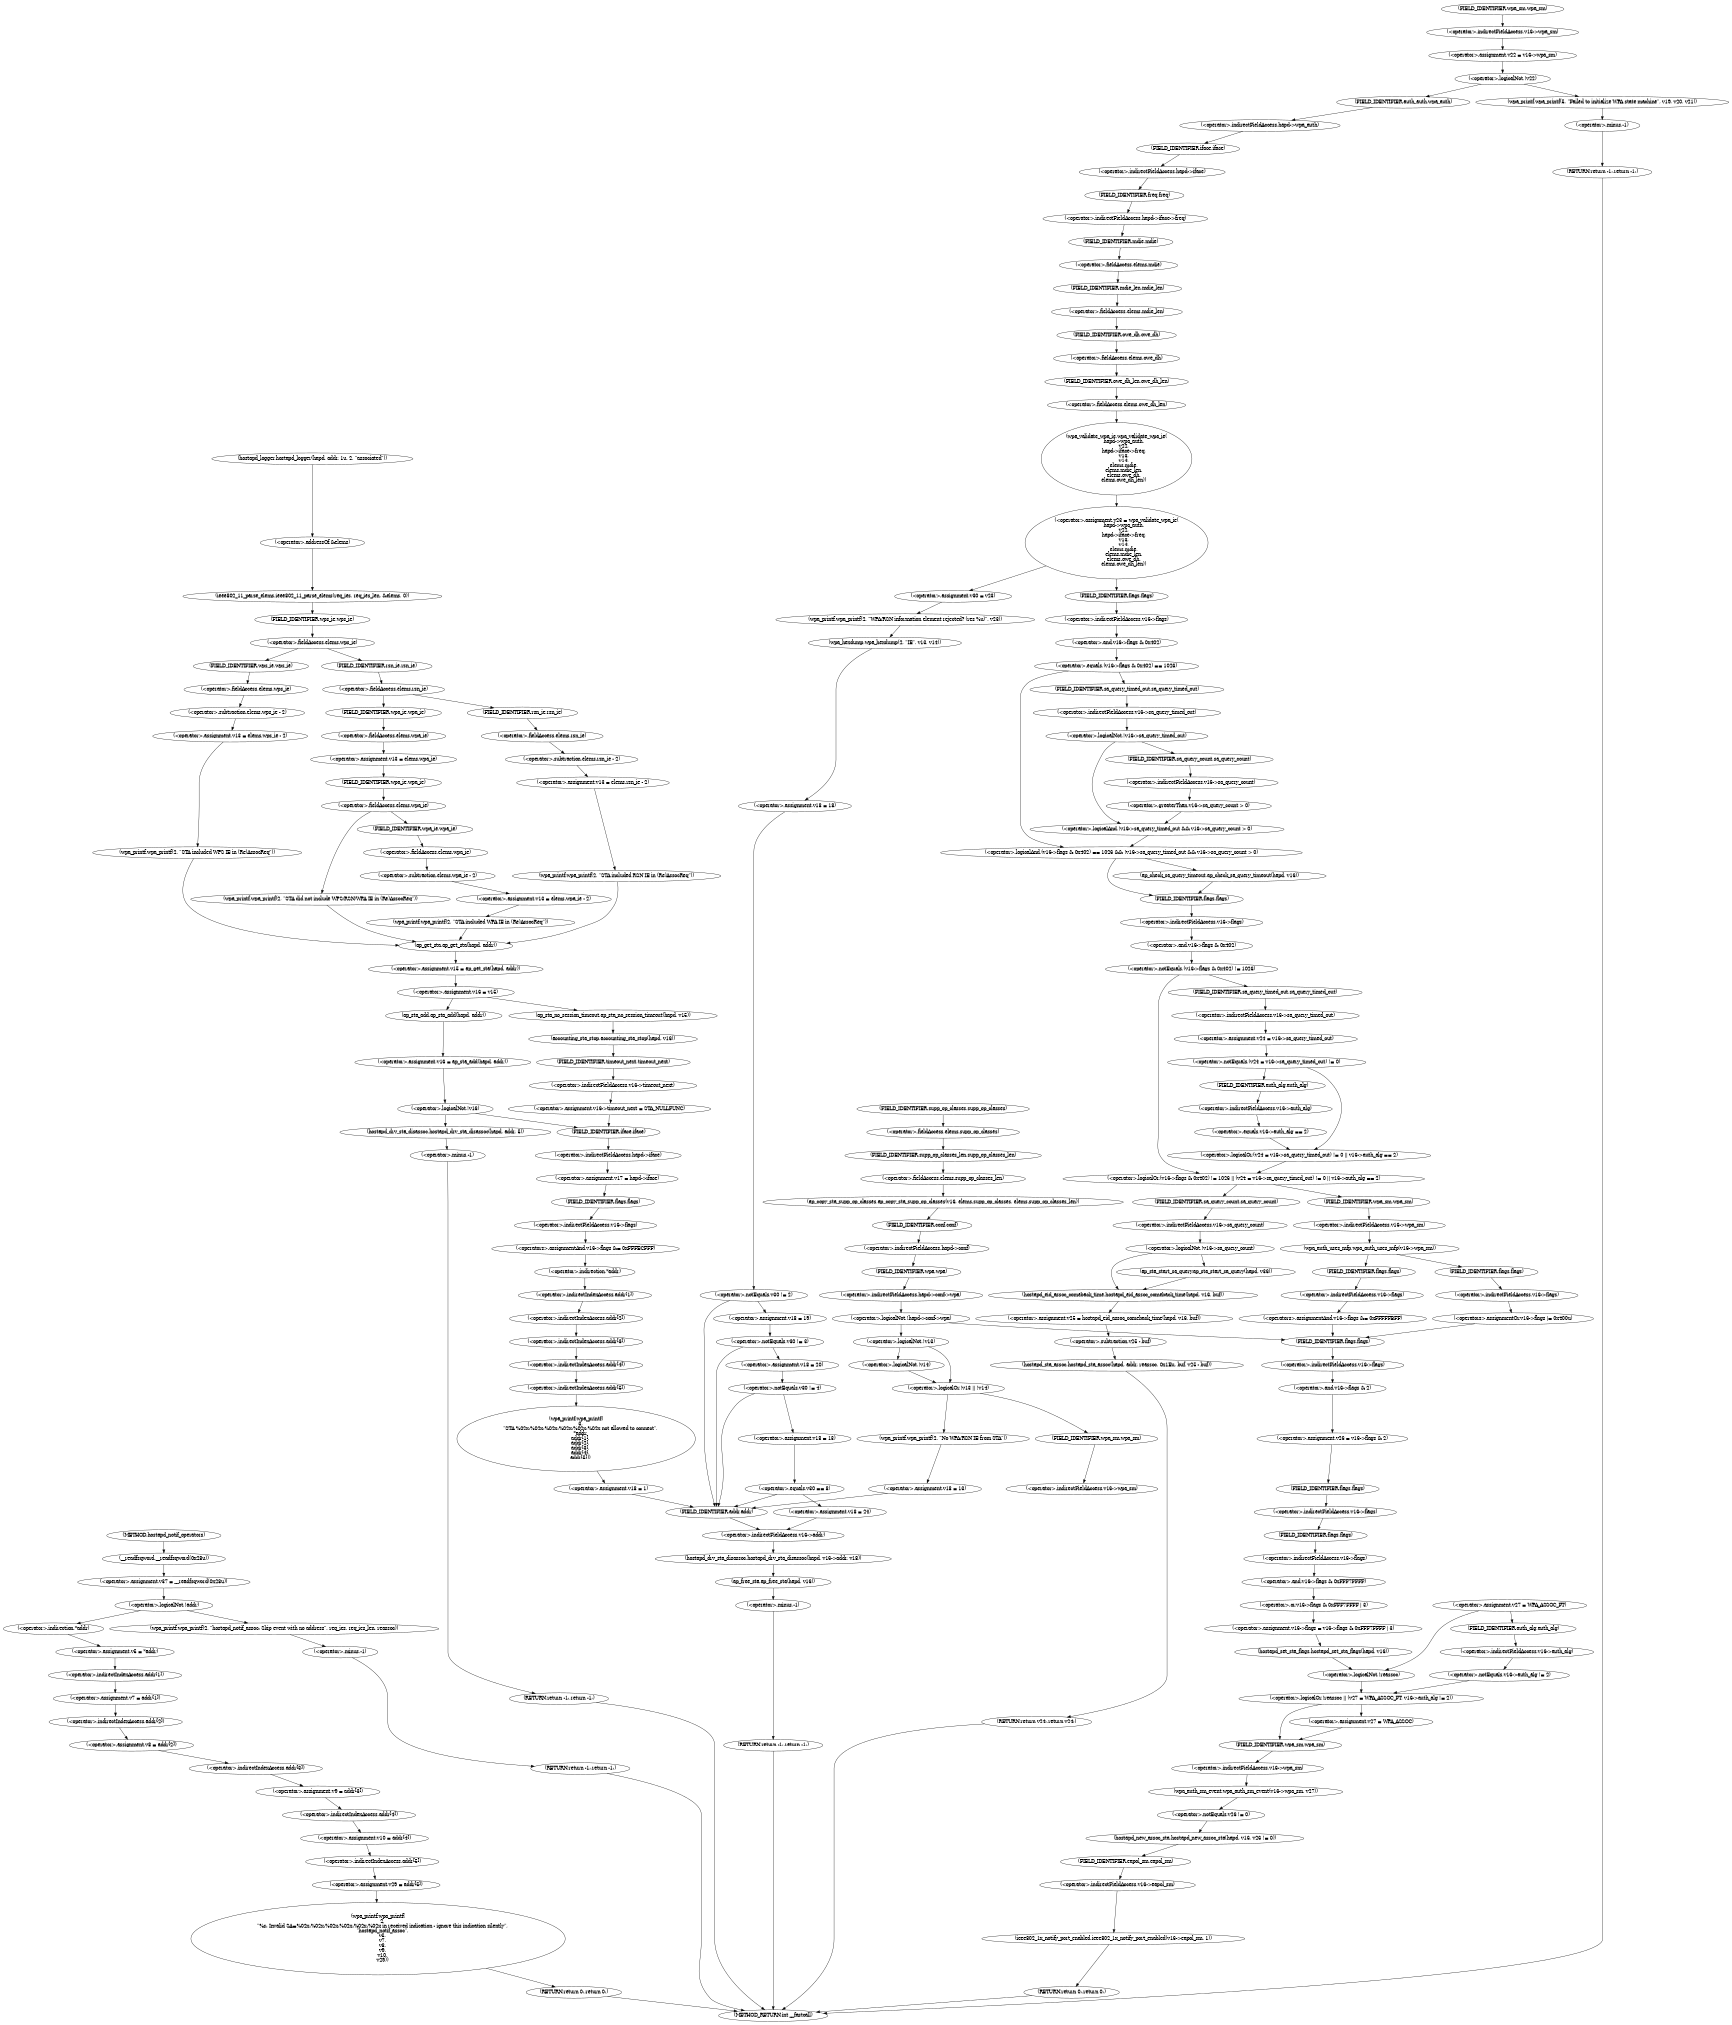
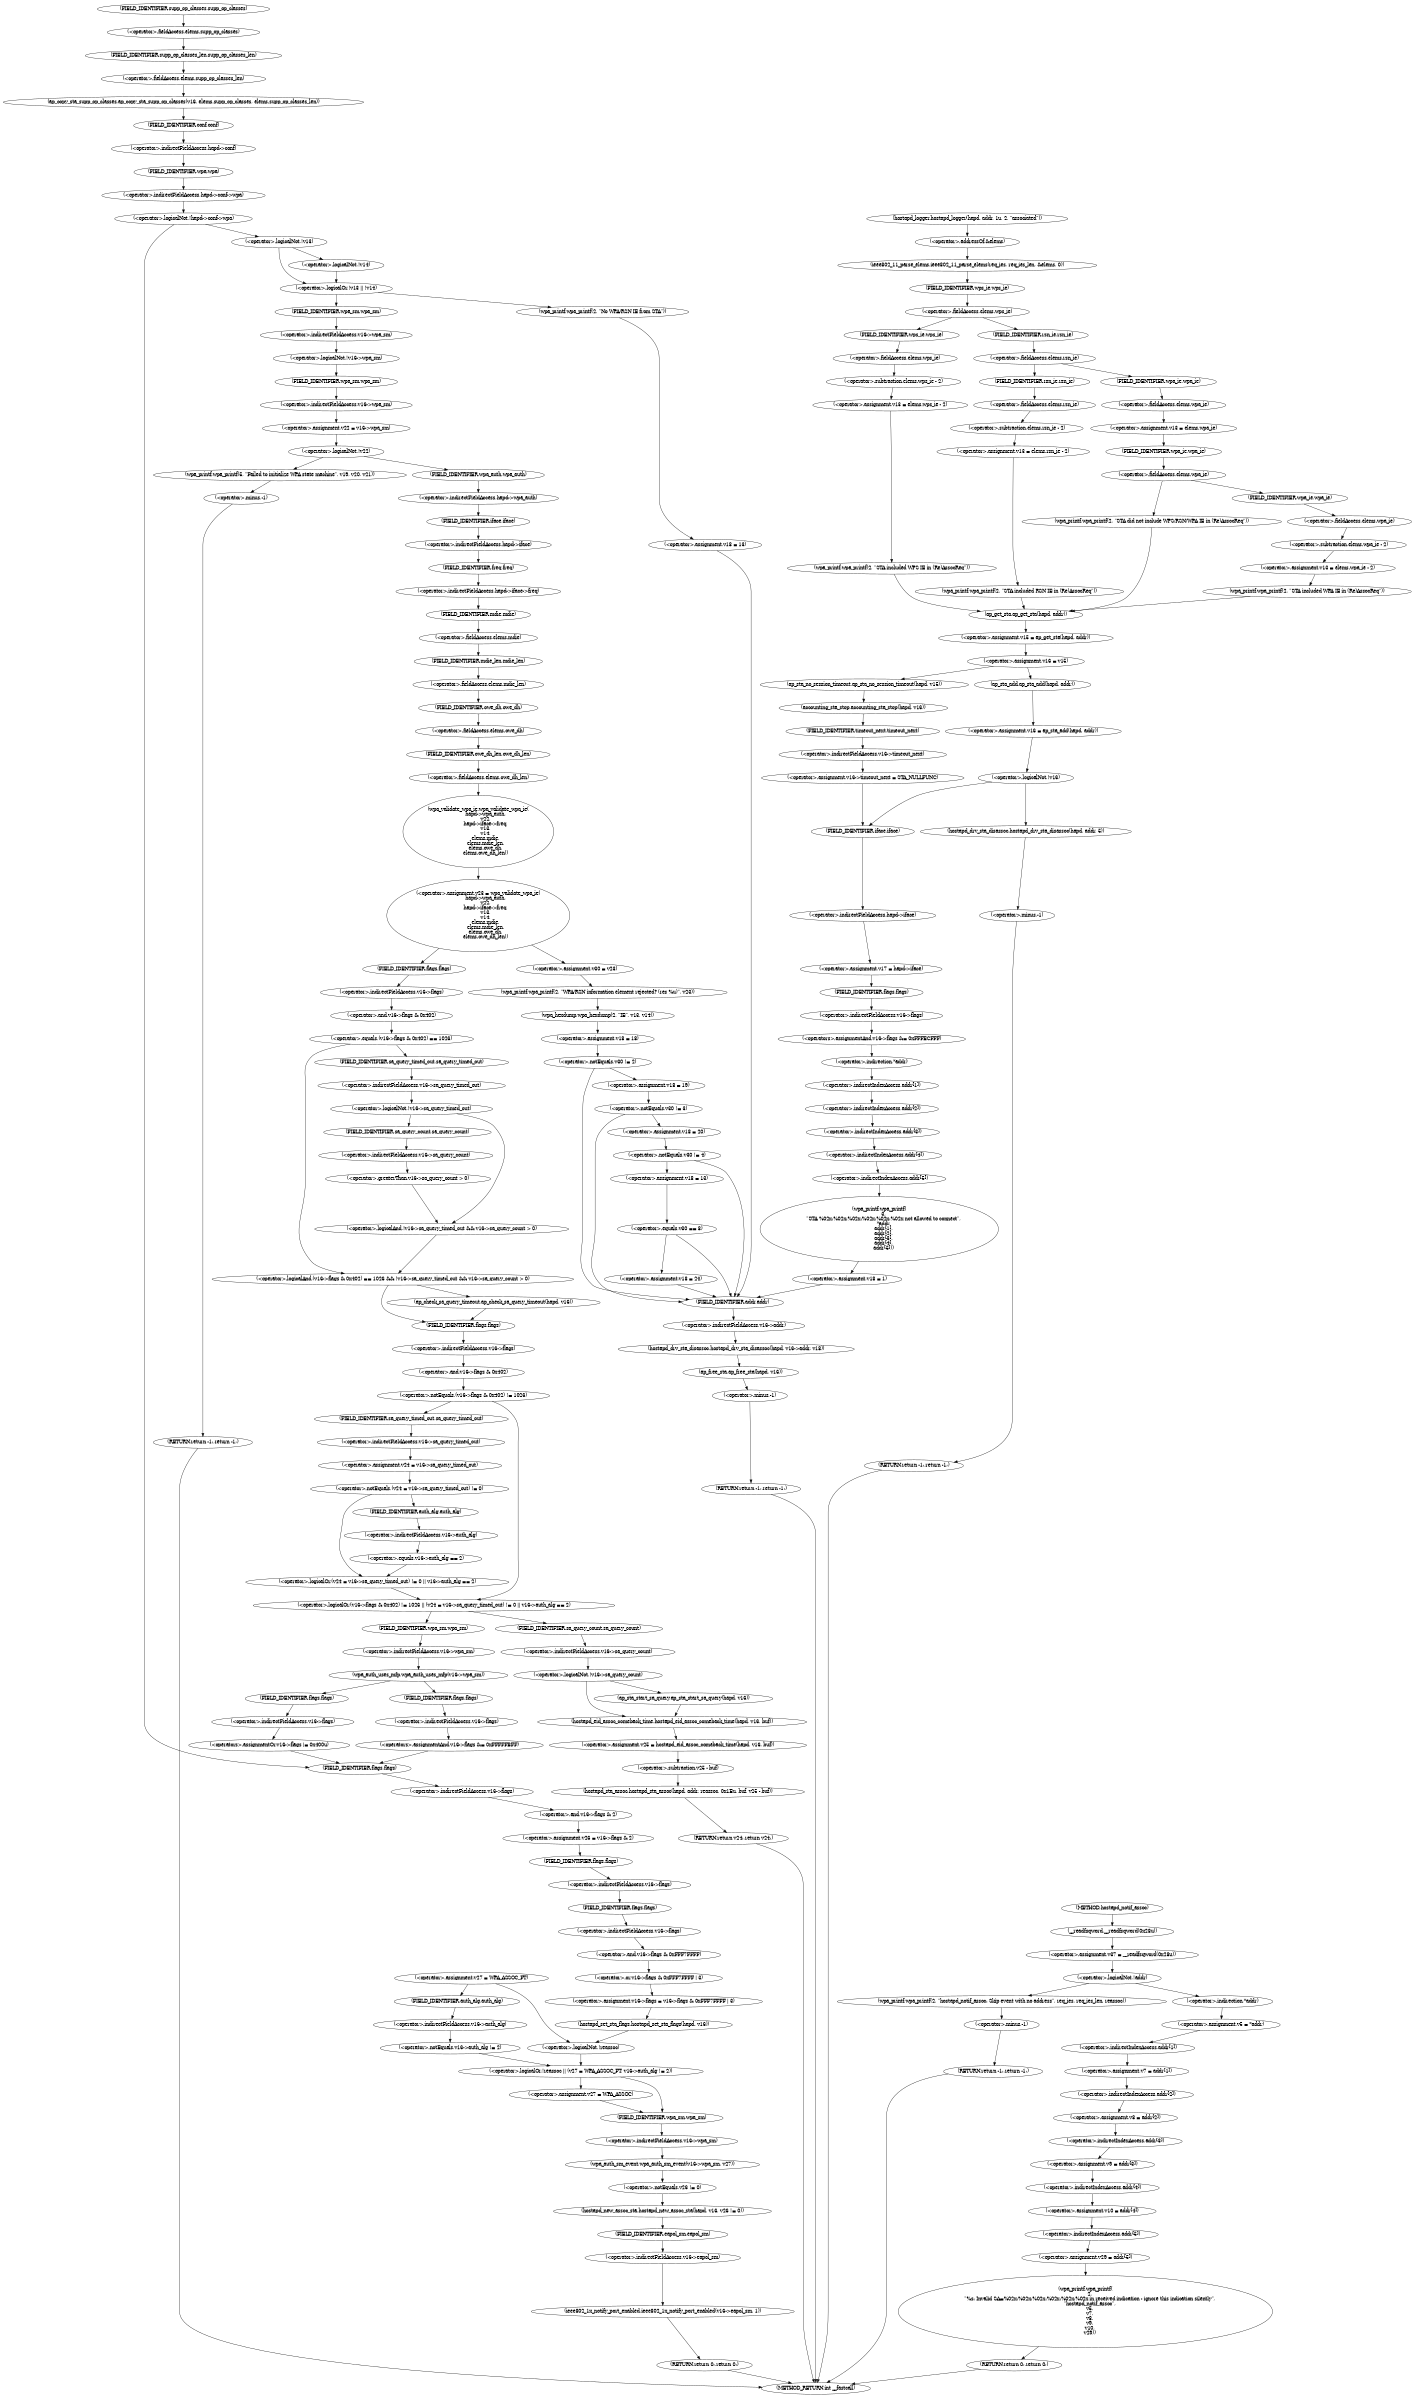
(1403, 102) -> (478, 475)
none -> (336, 359)
(1206, 1272) -> (683, 1699)
(803, 1523) -> (695, 1290)
(164, 1536) -> (1112, 1908)
